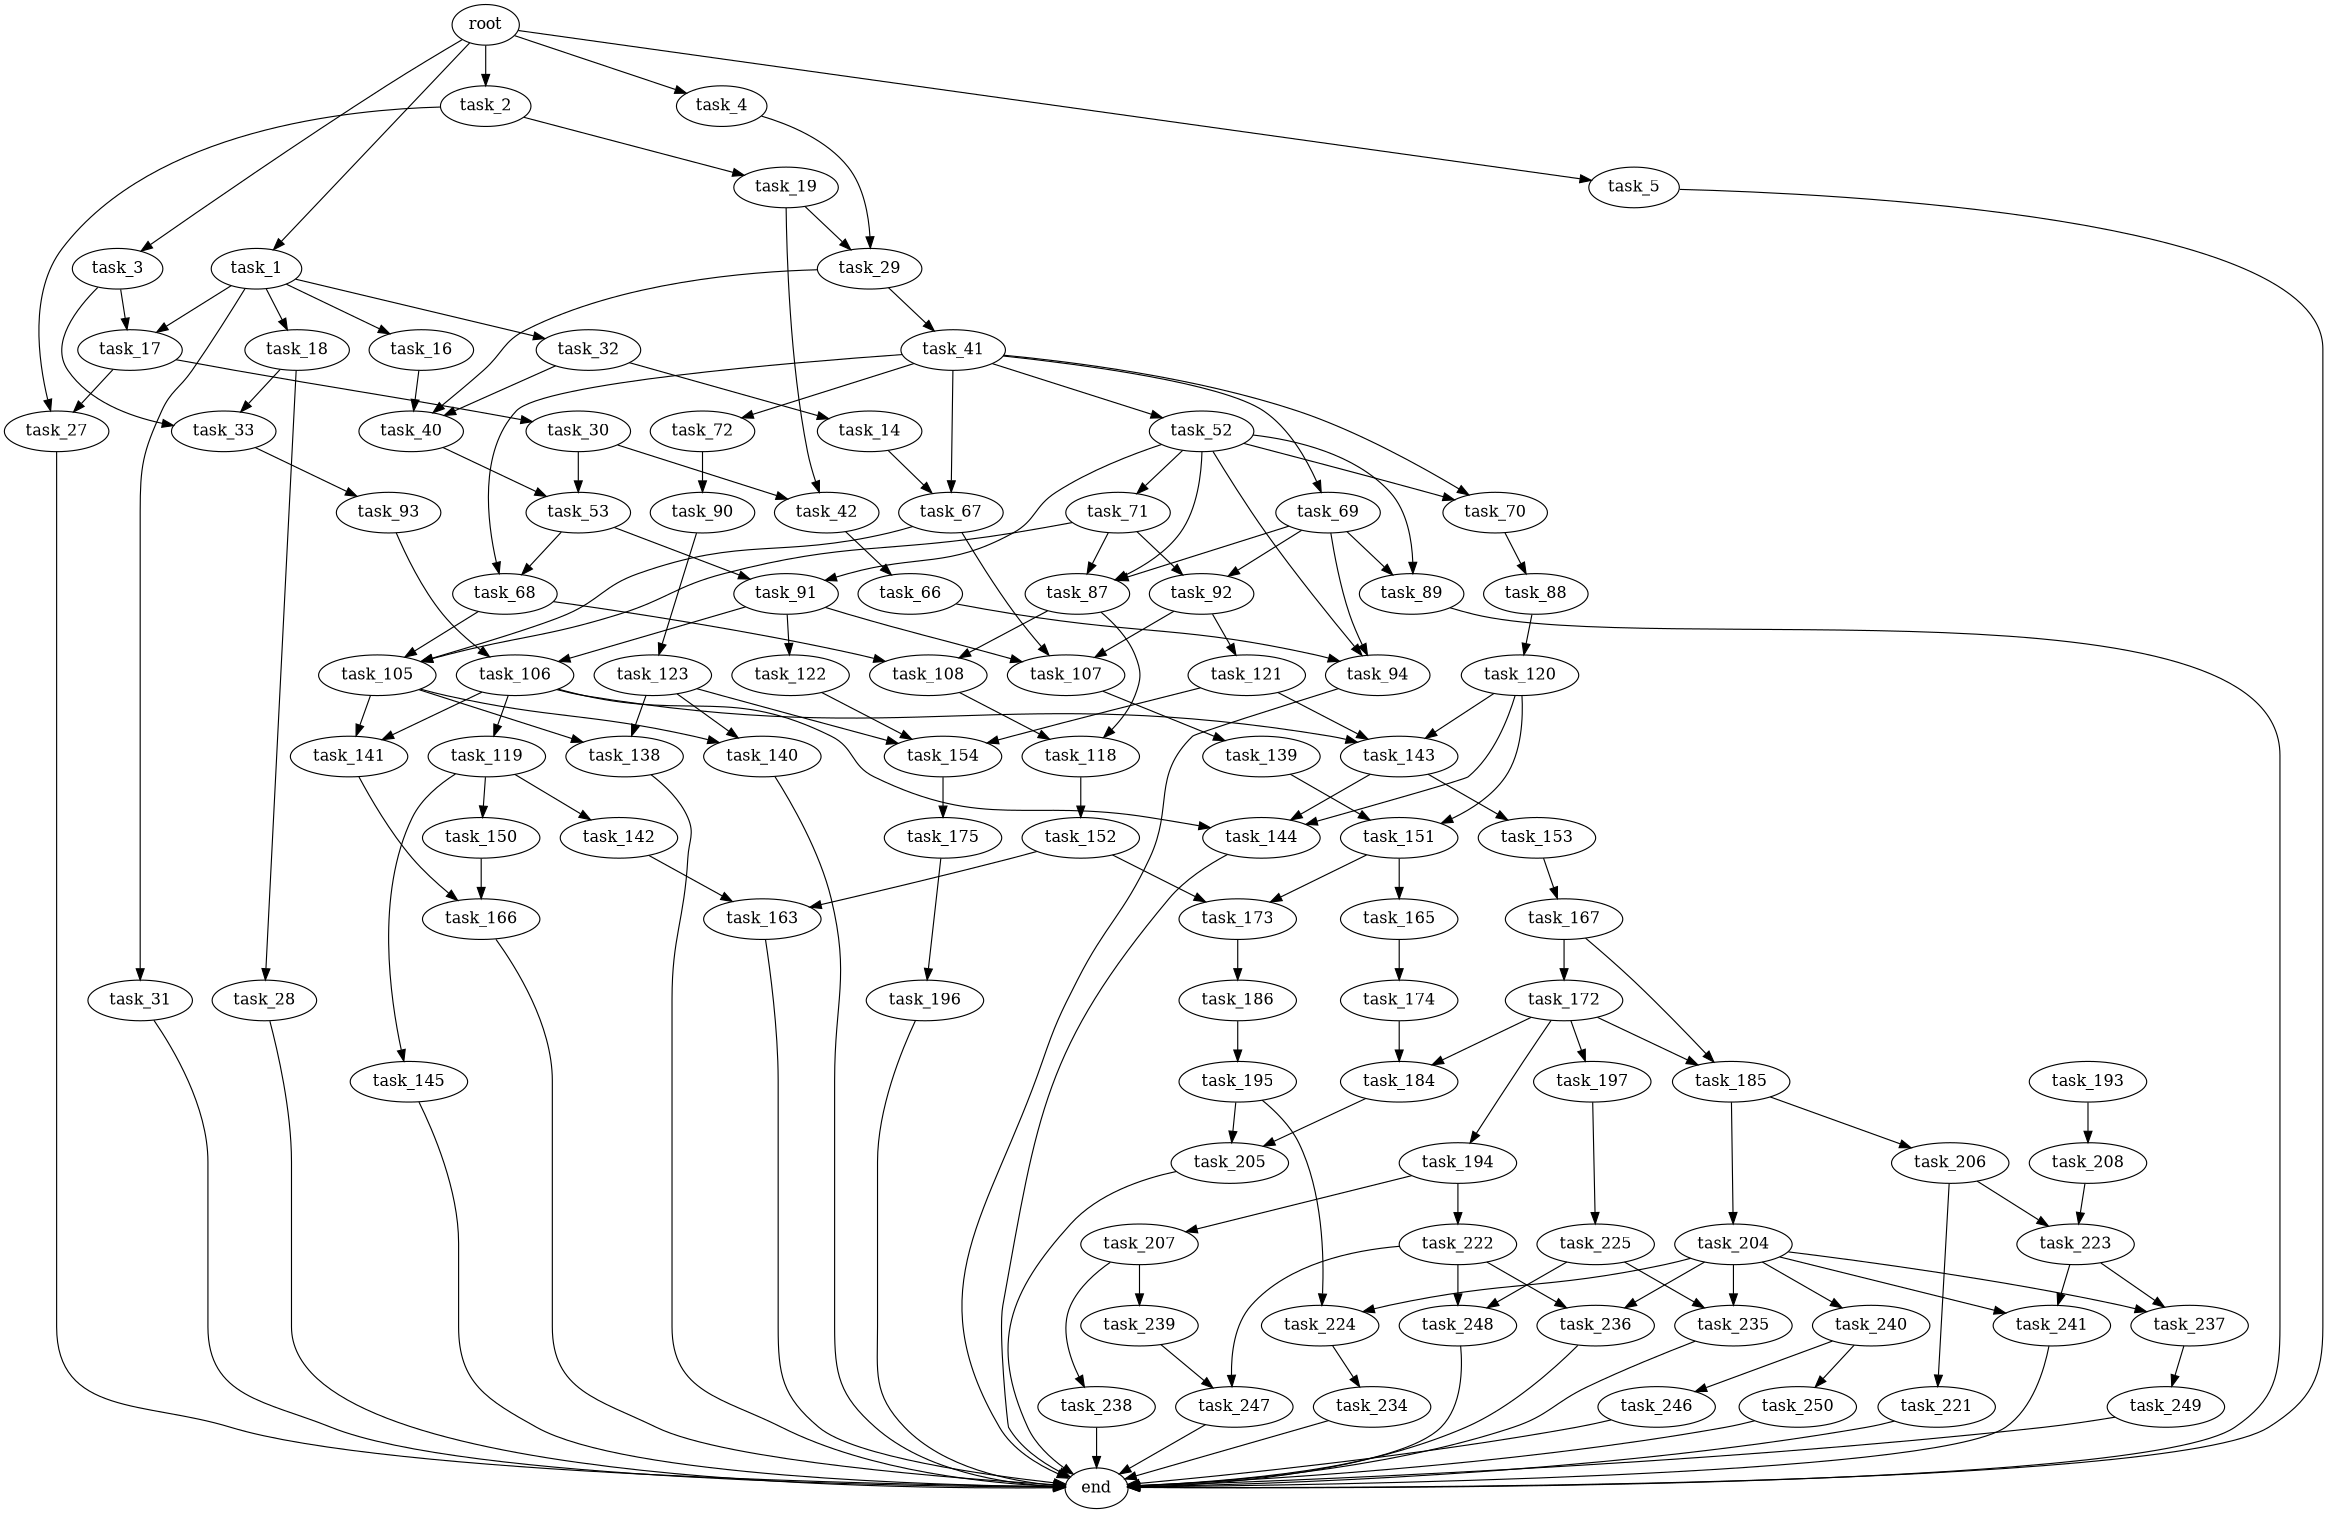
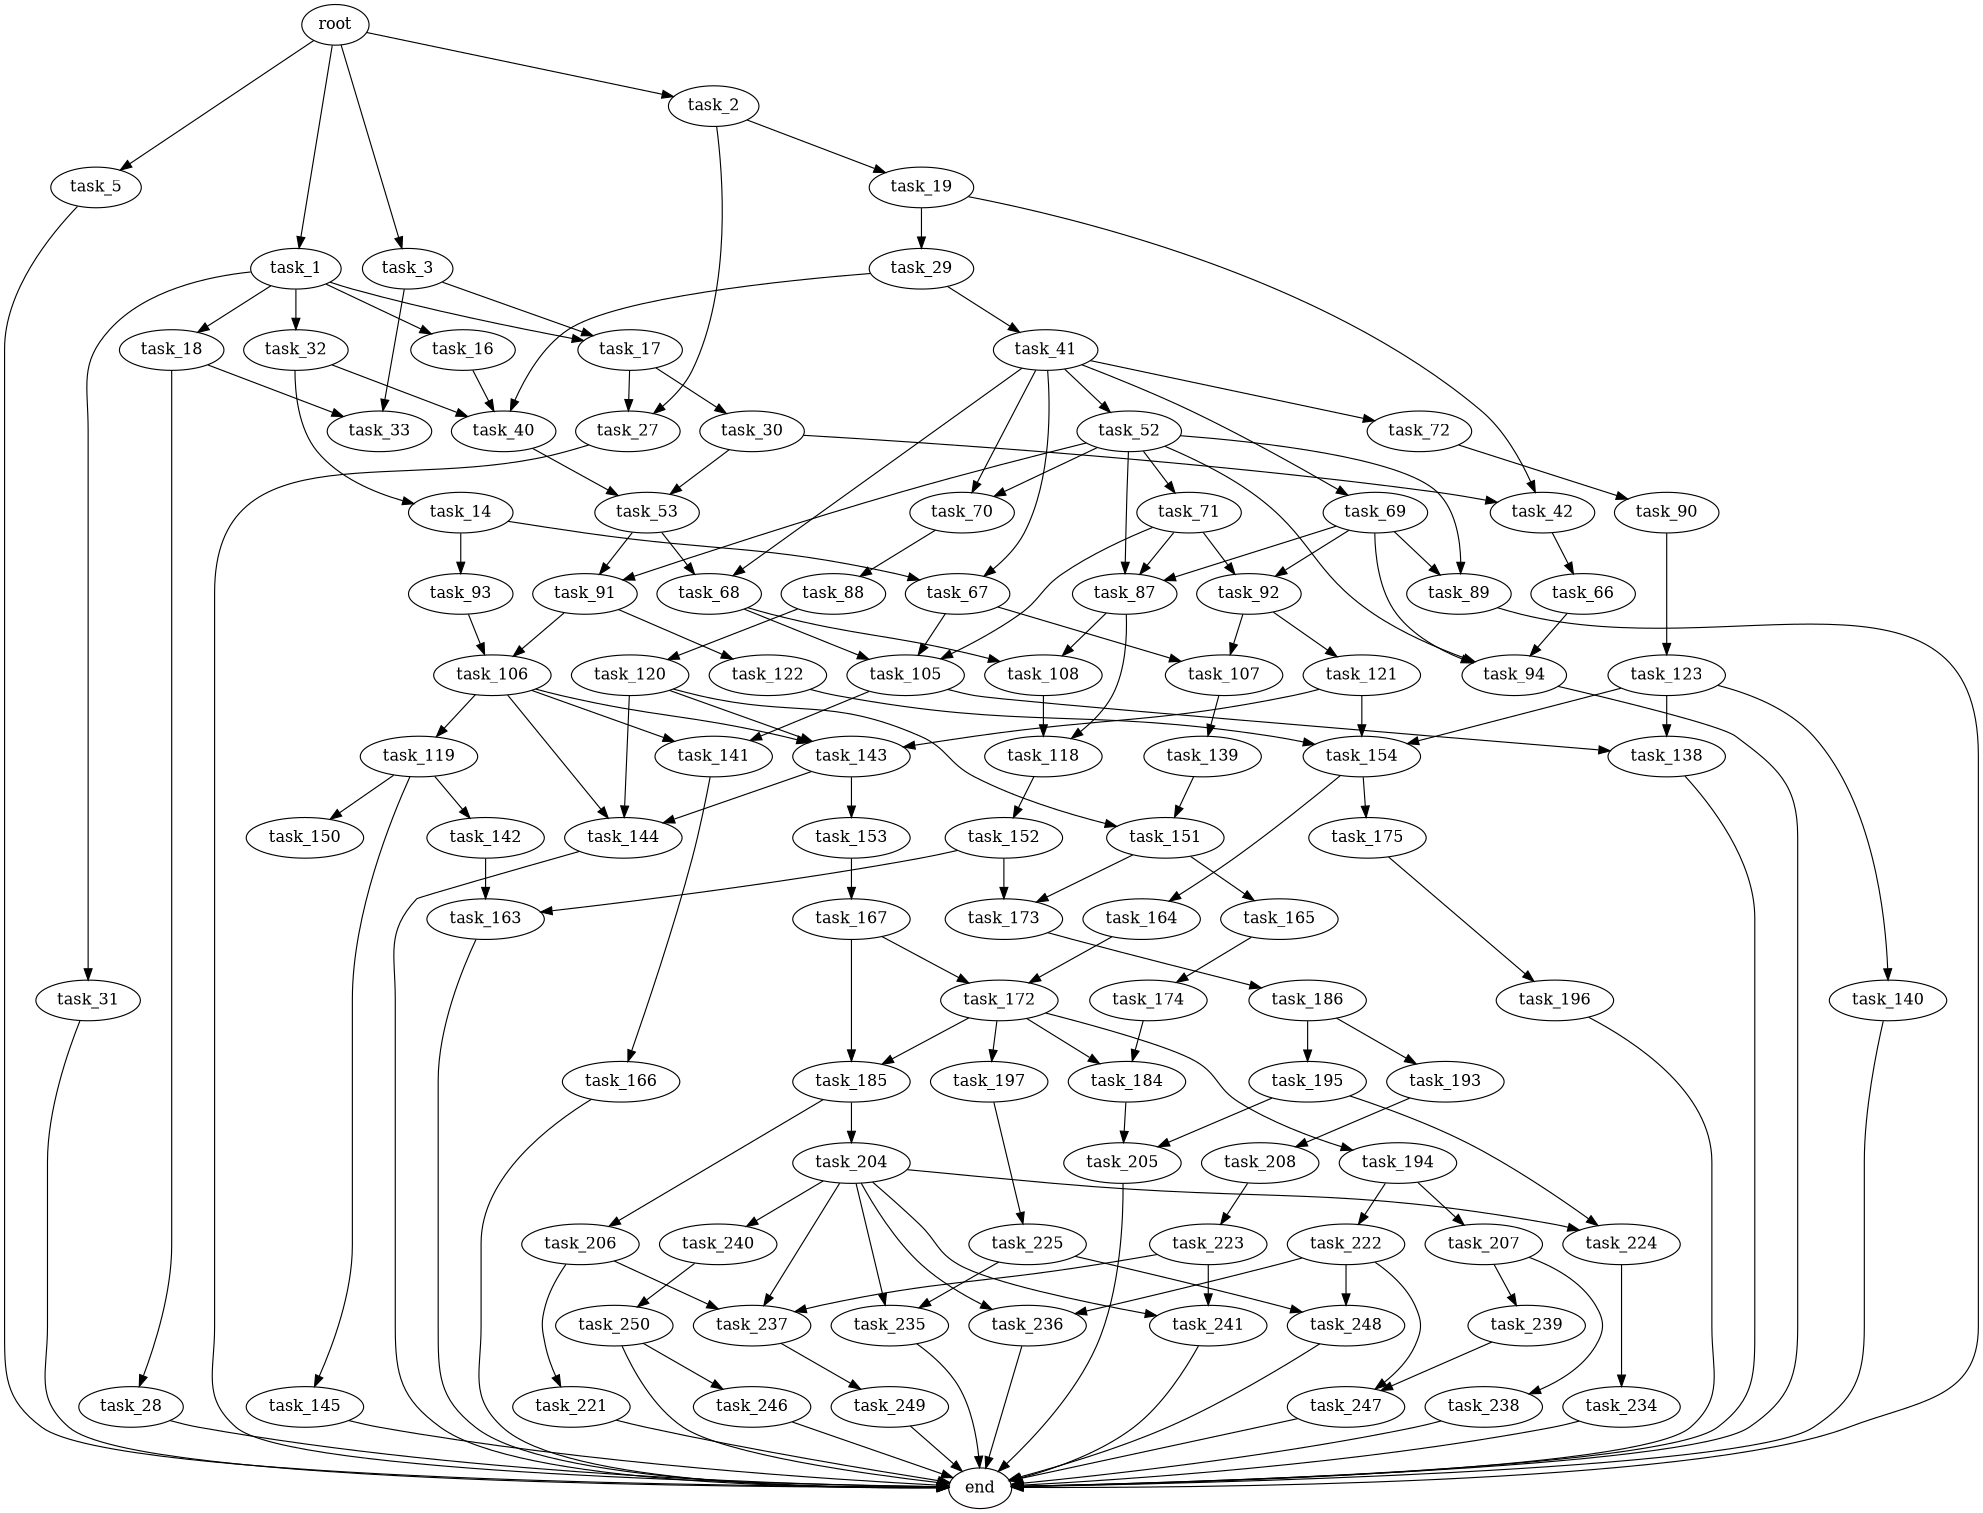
(722, 106) -> none
(301, 470) -> (461, 548)
(918, 634) -> none
(564, 715) -> none
(481, 873) -> none
none -> (1142, 919)
none -> (1371, 1038)
(2008, 1200) -> (659, 1282)
(1769, 1364) -> (678, 1363)
